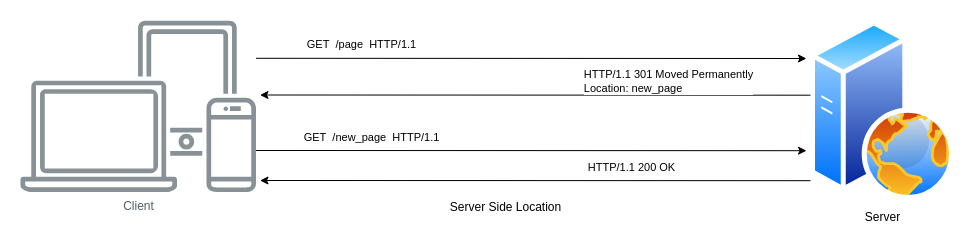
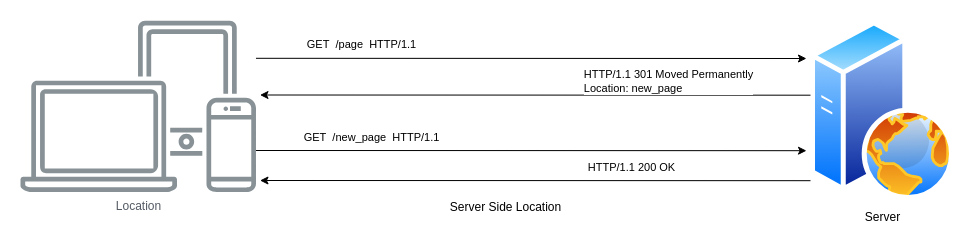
(139, 207) -> (139, 207)
